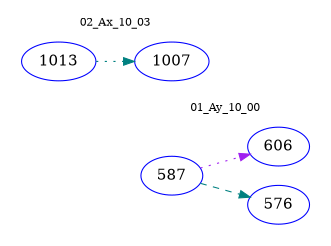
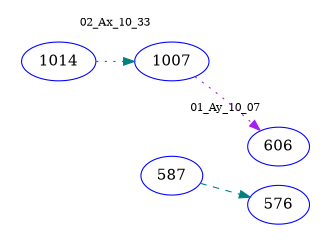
(115, 23) -> (115, 23)
(59, 61) -> (59, 61)
(225, 108) -> (225, 108)
(220, 163) -> (231, 105)
